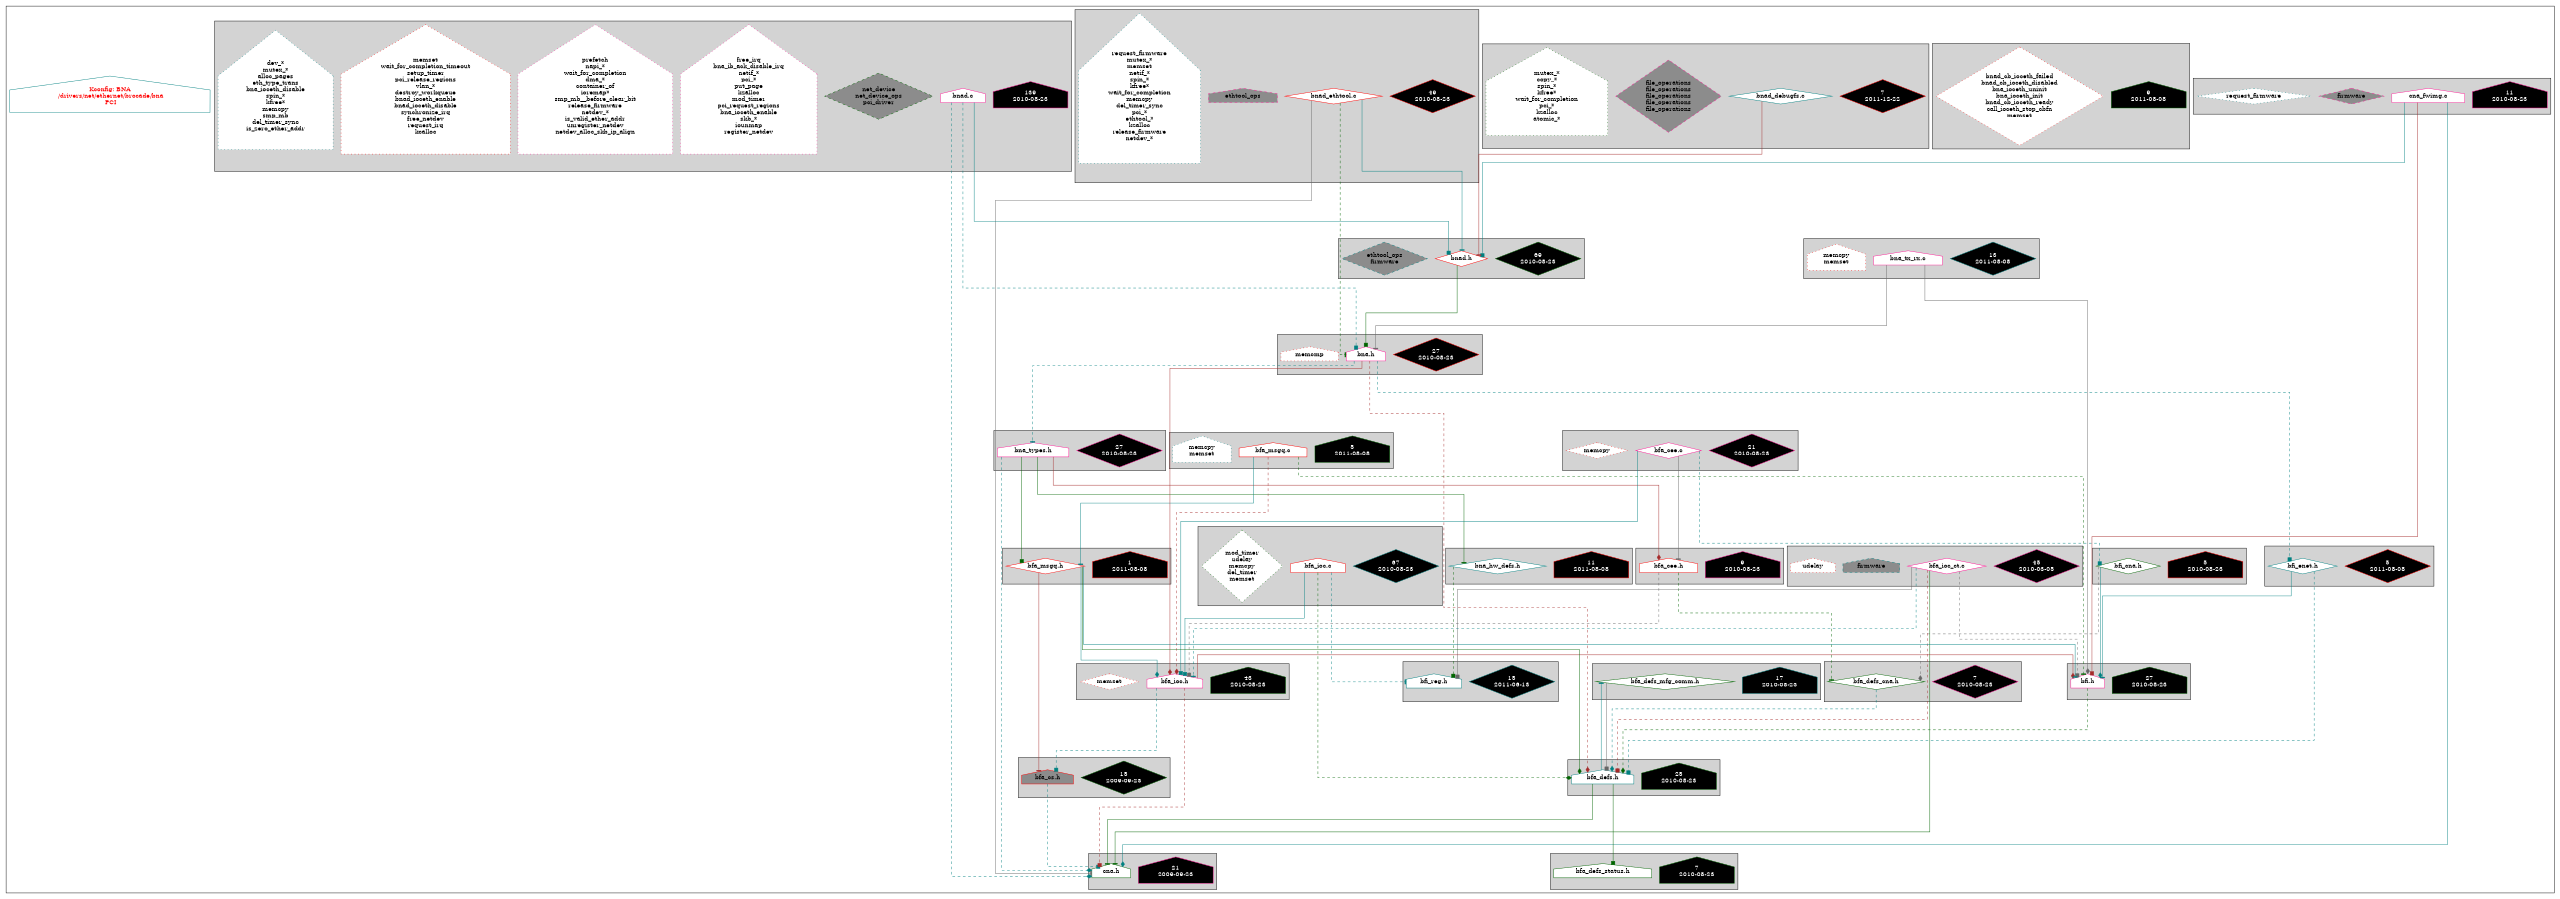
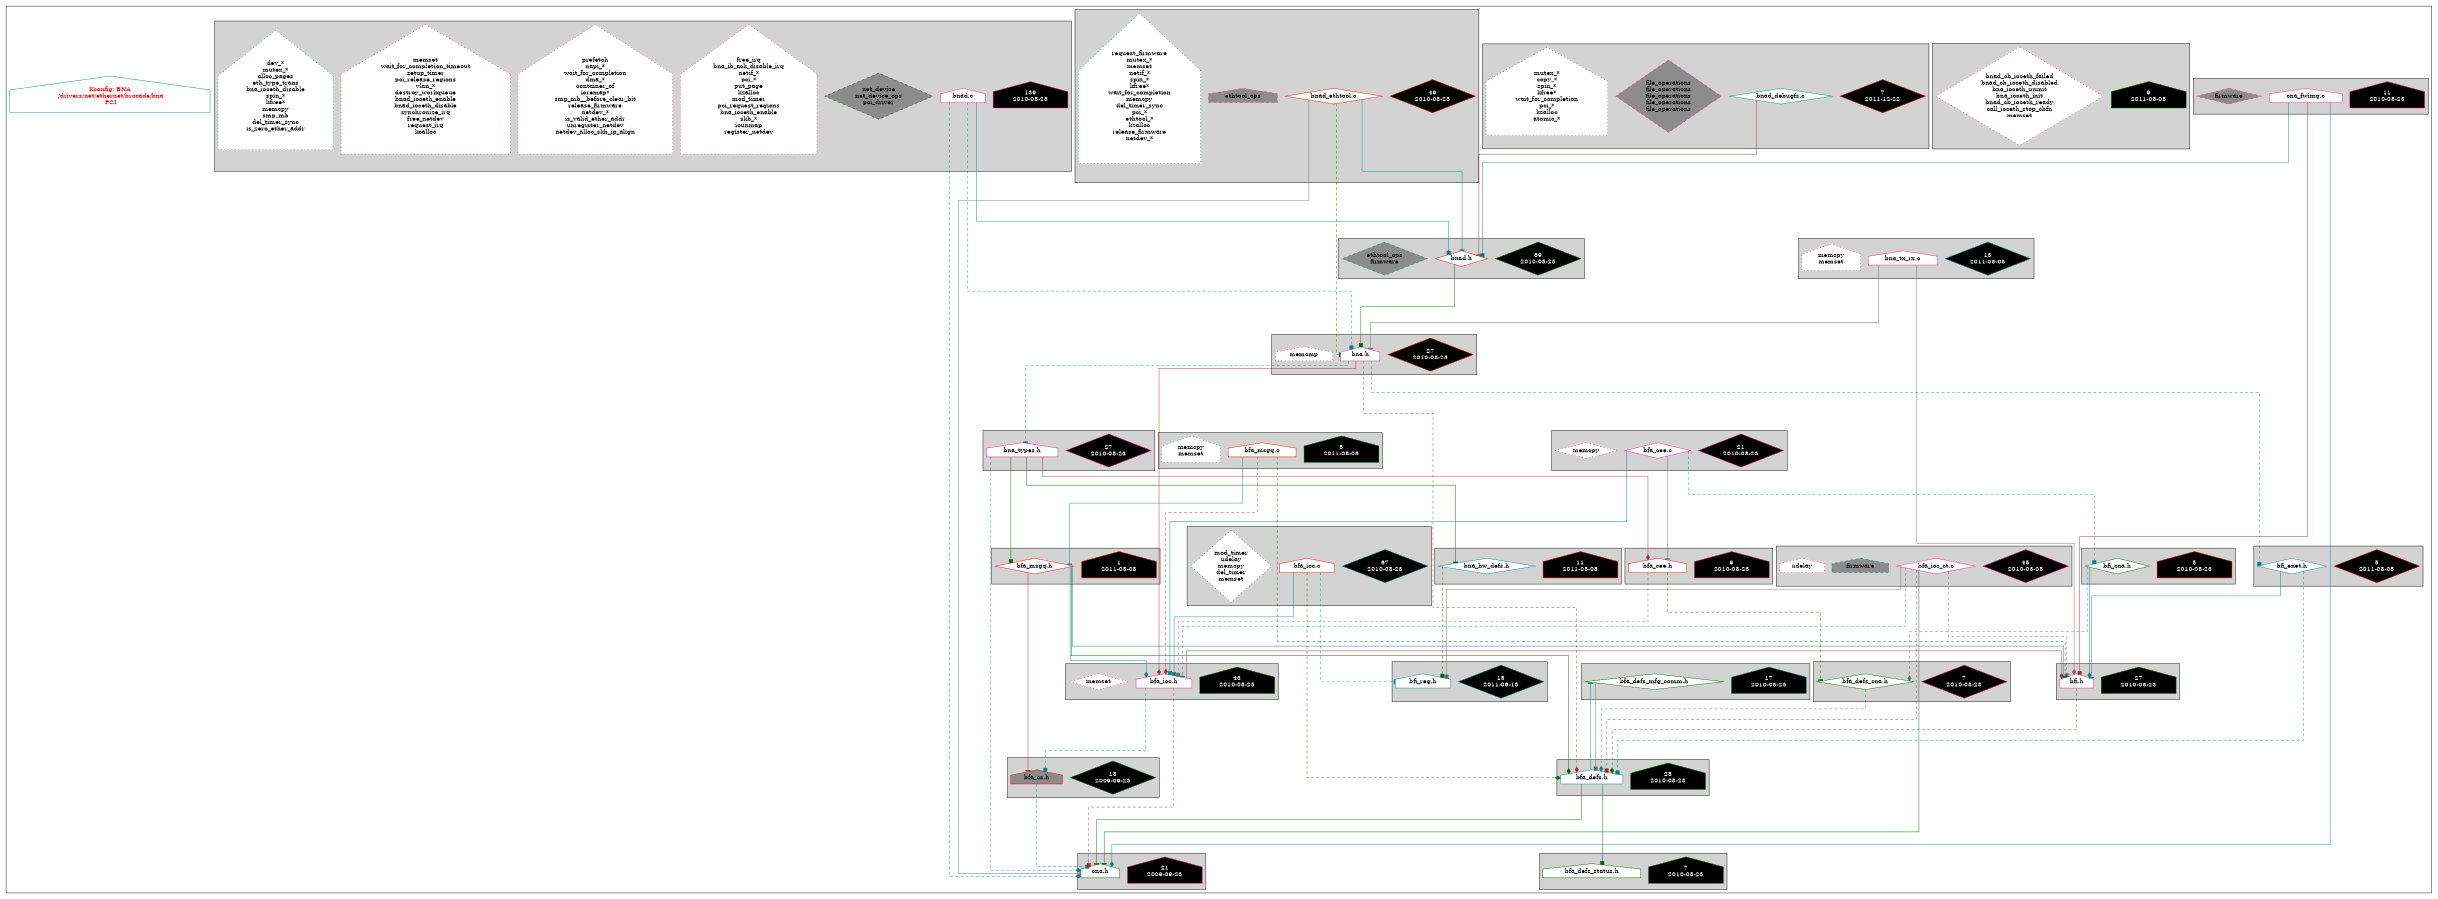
(2254, 96) -> none
